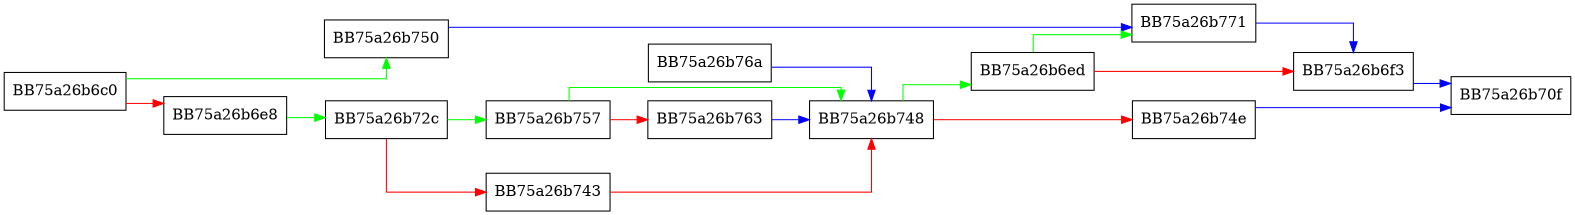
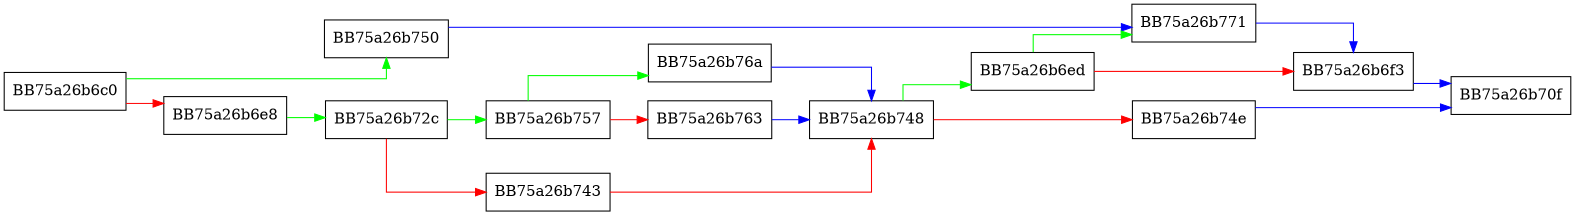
(700, 87) -> (570, 76)
